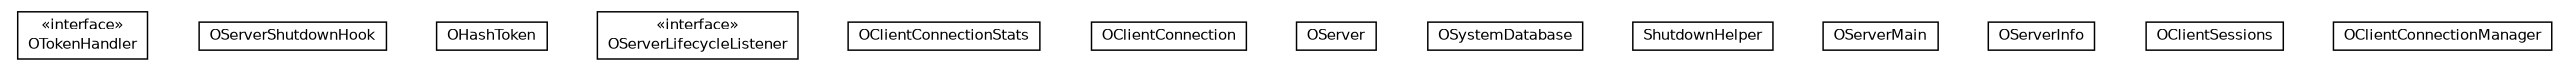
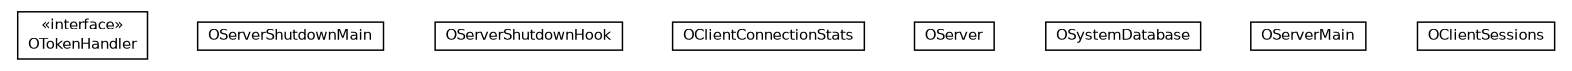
none -> (291, 35)
(491, 35) -> none
(698, 35) -> none
(1168, 35) -> none
(1702, 35) -> none
(2041, 35) -> none
(2443, 35) -> none
